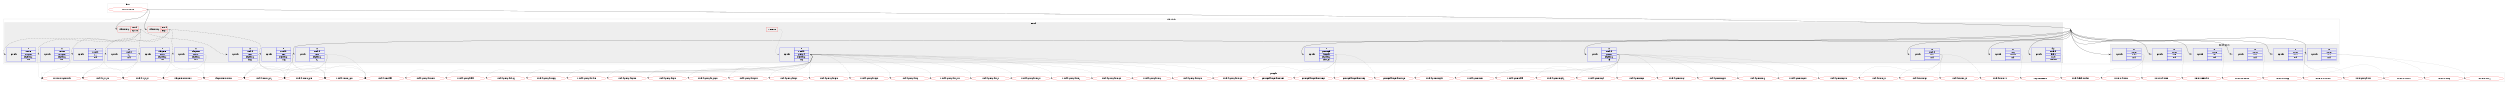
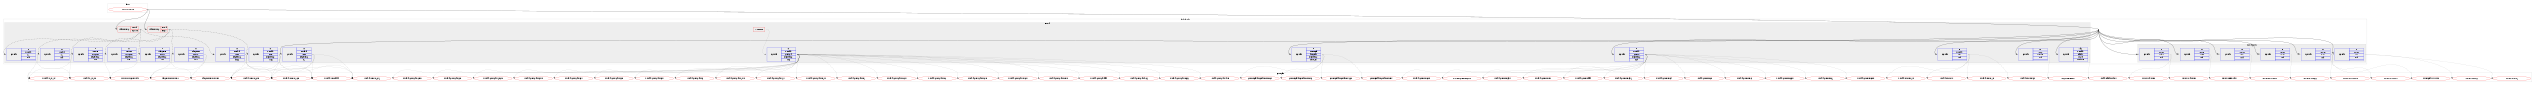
(1838, 79) -> (1462, 79)
none -> (1866, 79)
(2363, 79) -> (2391, 79)
(2404, 79) -> (2431, 79)
